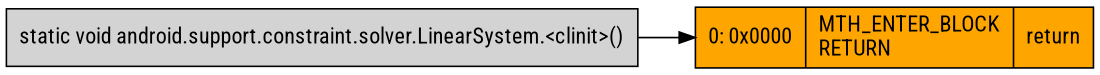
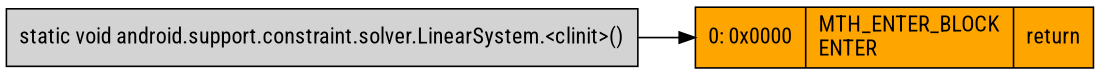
(855, 49) -> (848, 49)
